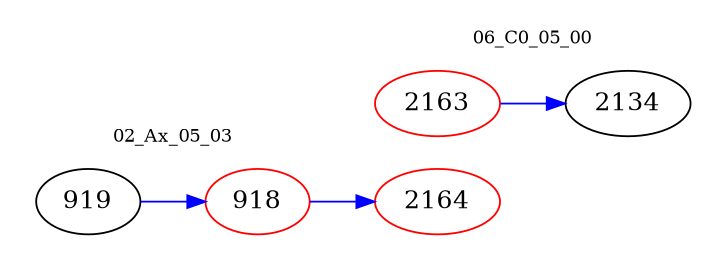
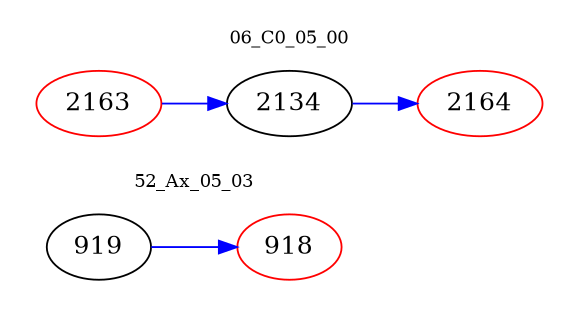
(173, 137) -> (194, 183)
(335, 202) -> (375, 104)
